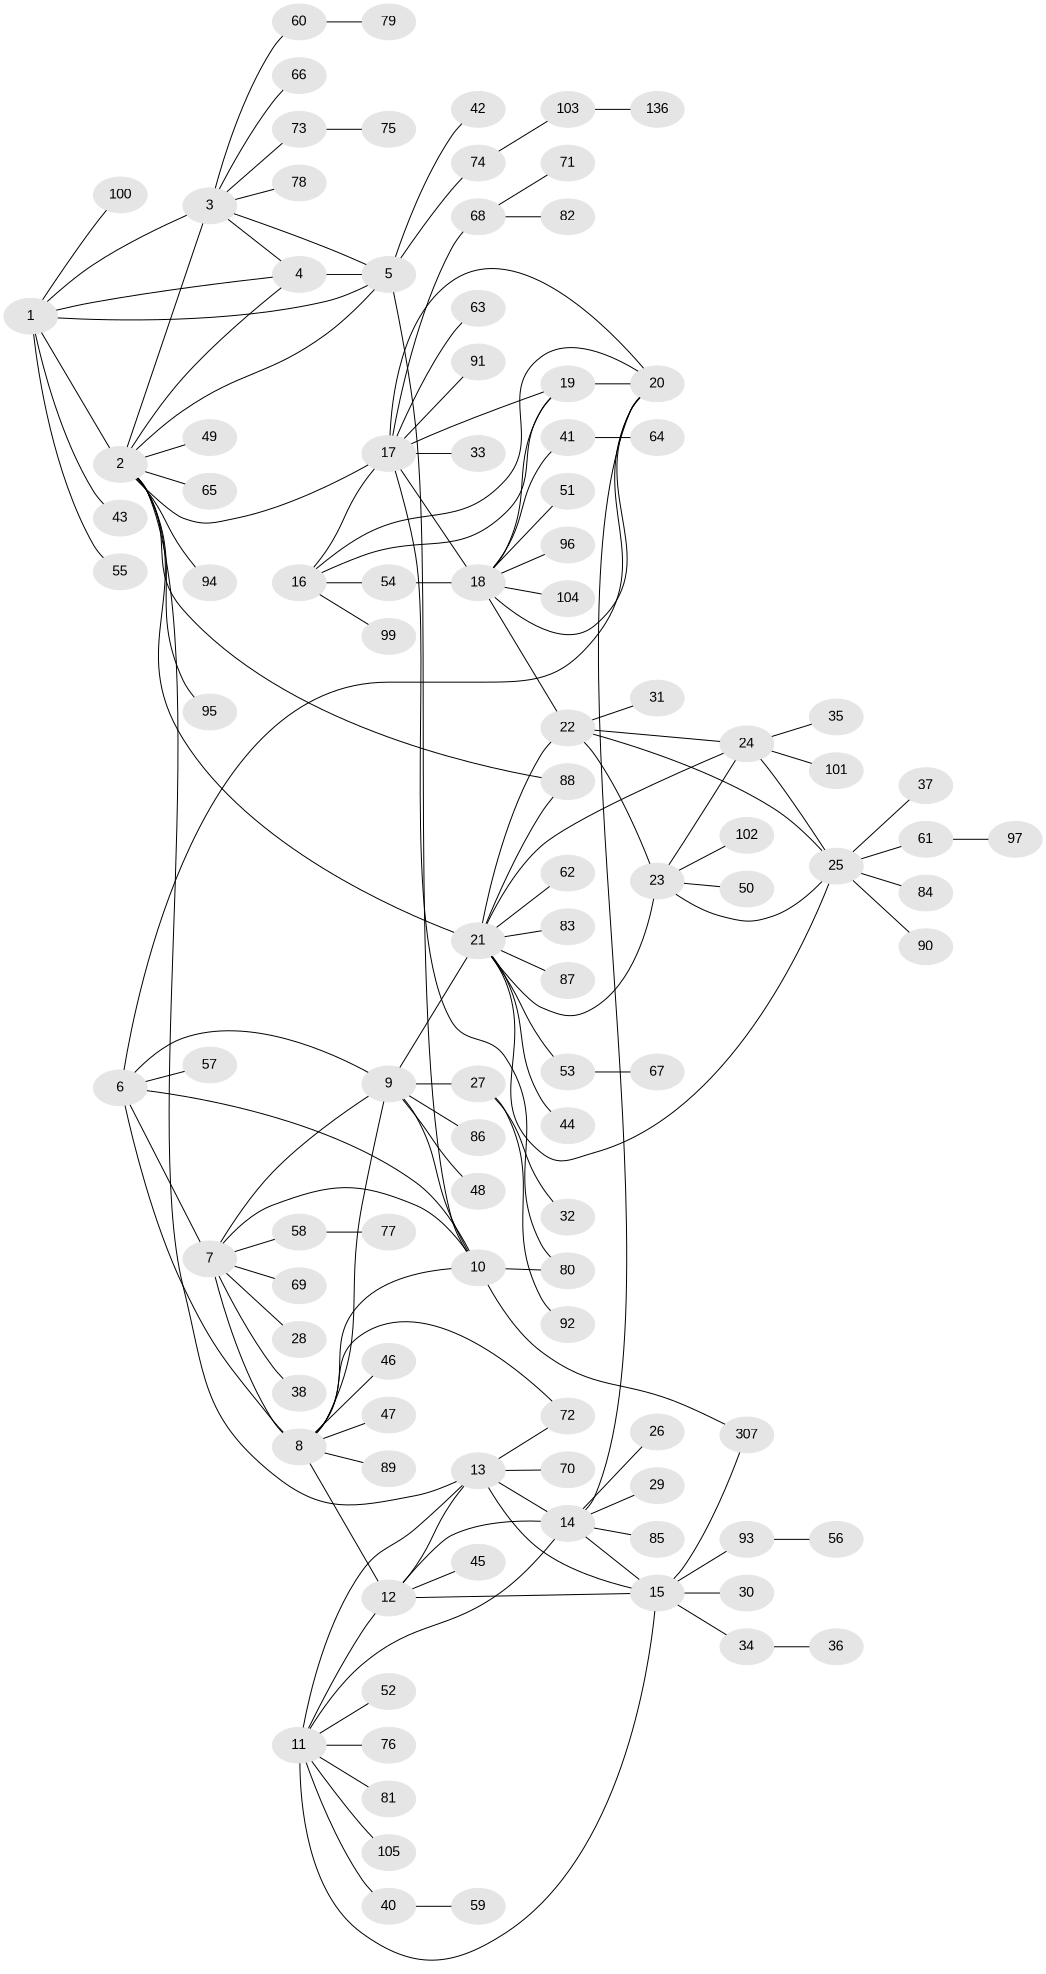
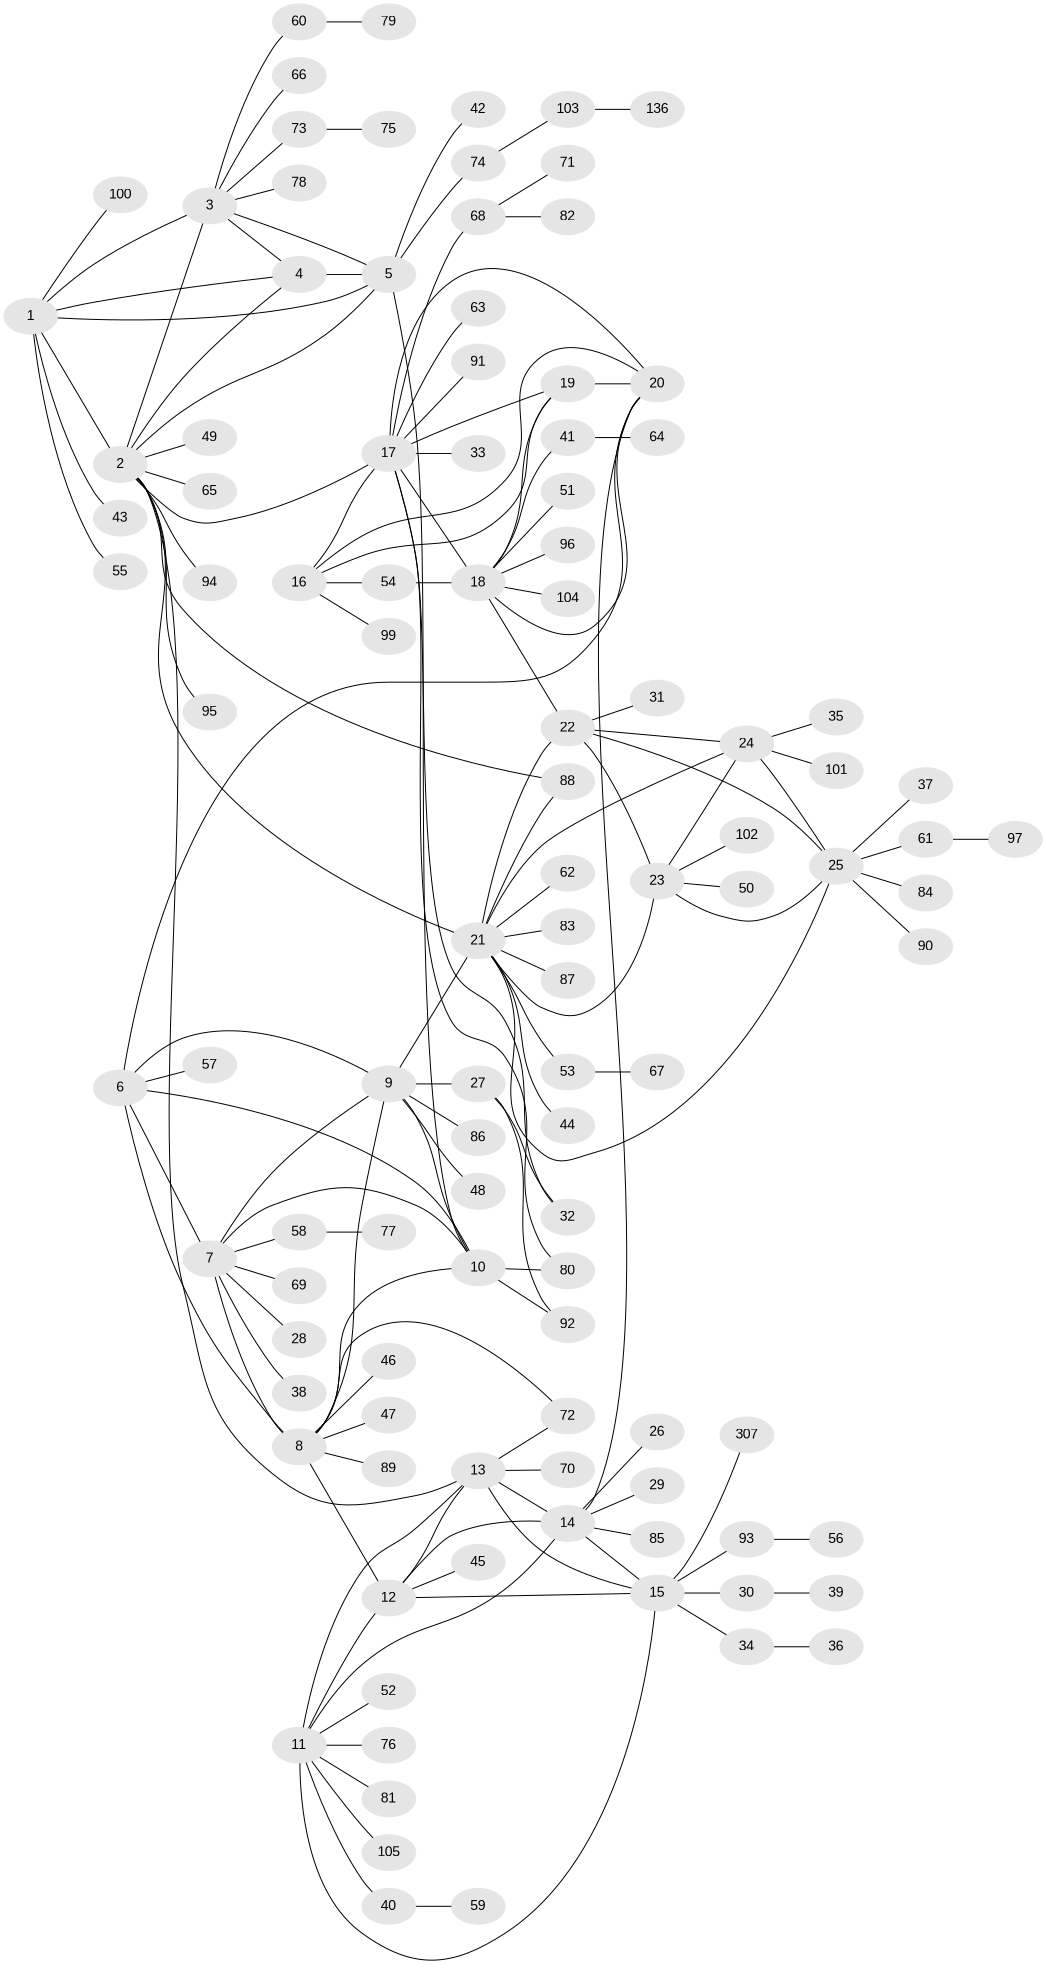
none -> (431, 872)
(591, 1378) -> (523, 1296)
none -> (836, 1593)
